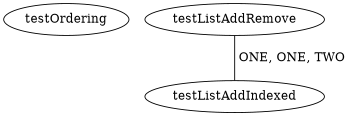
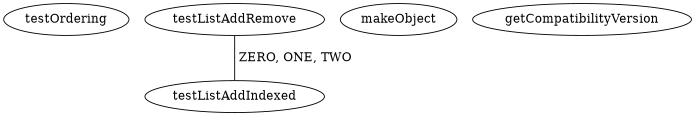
none -> (399, 19)
none -> (582, 19)
(290, 58) -> (294, 58)
